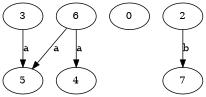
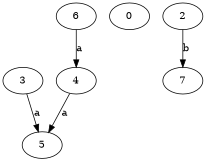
(52, 46) -> (61, 110)
